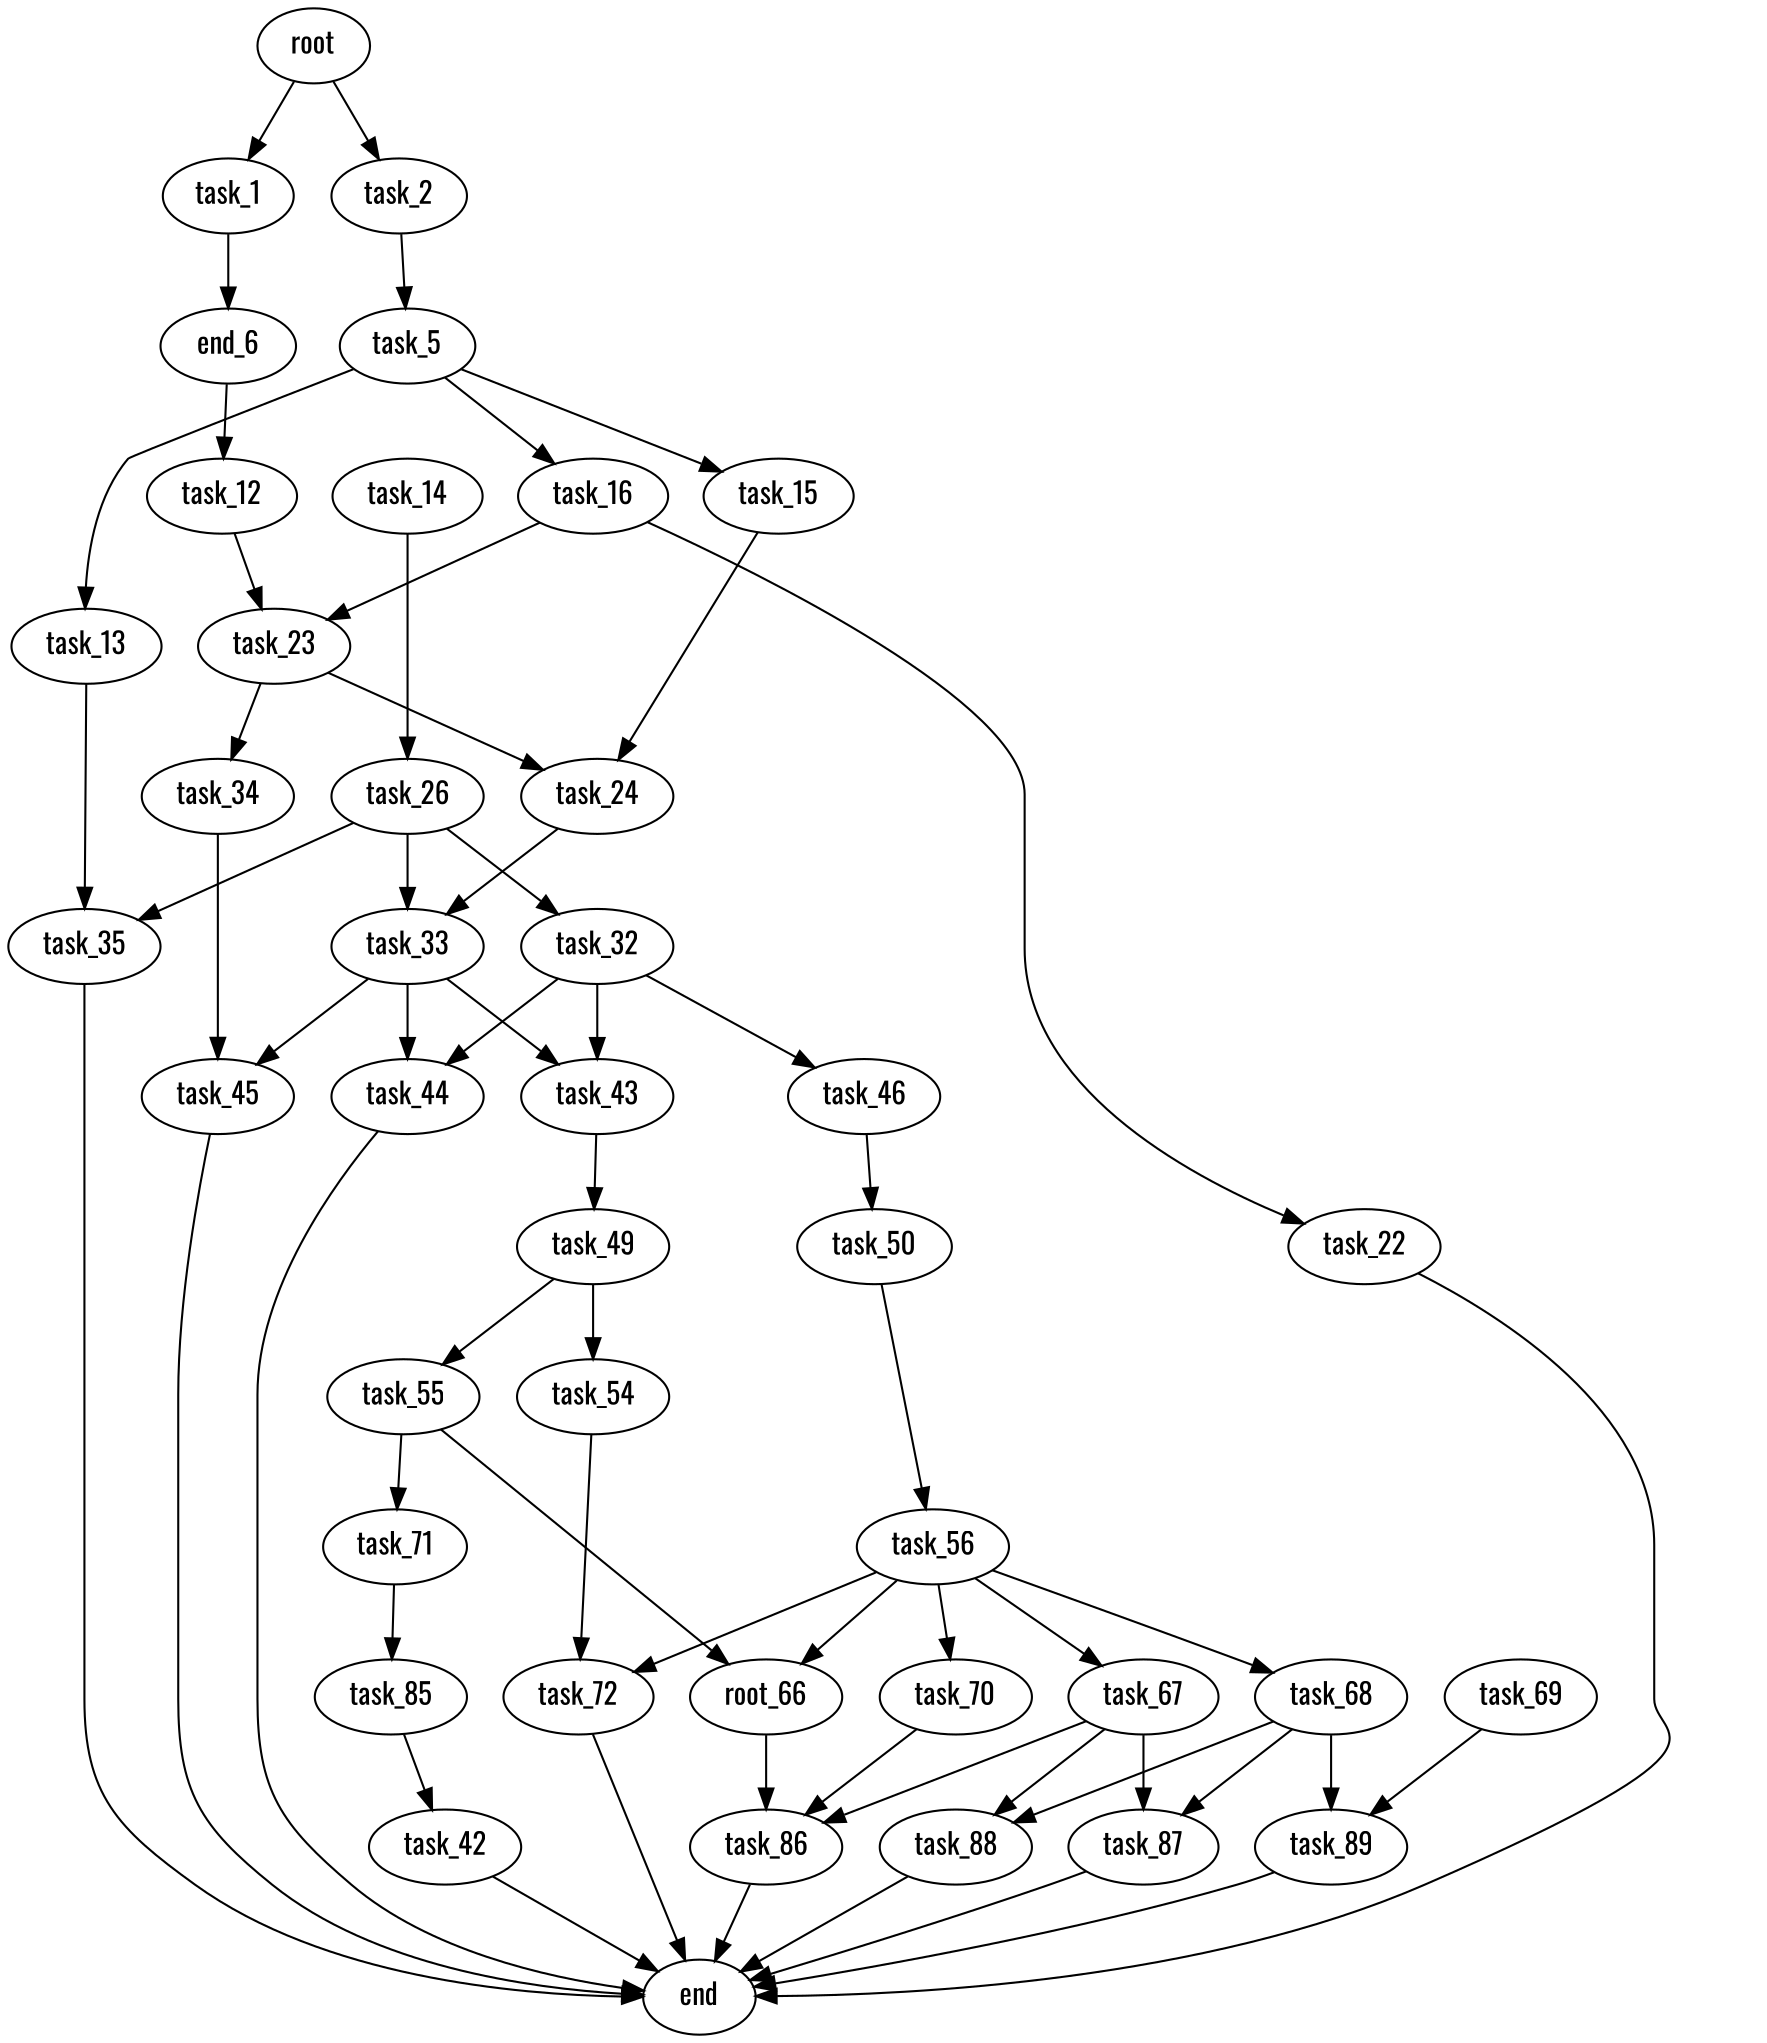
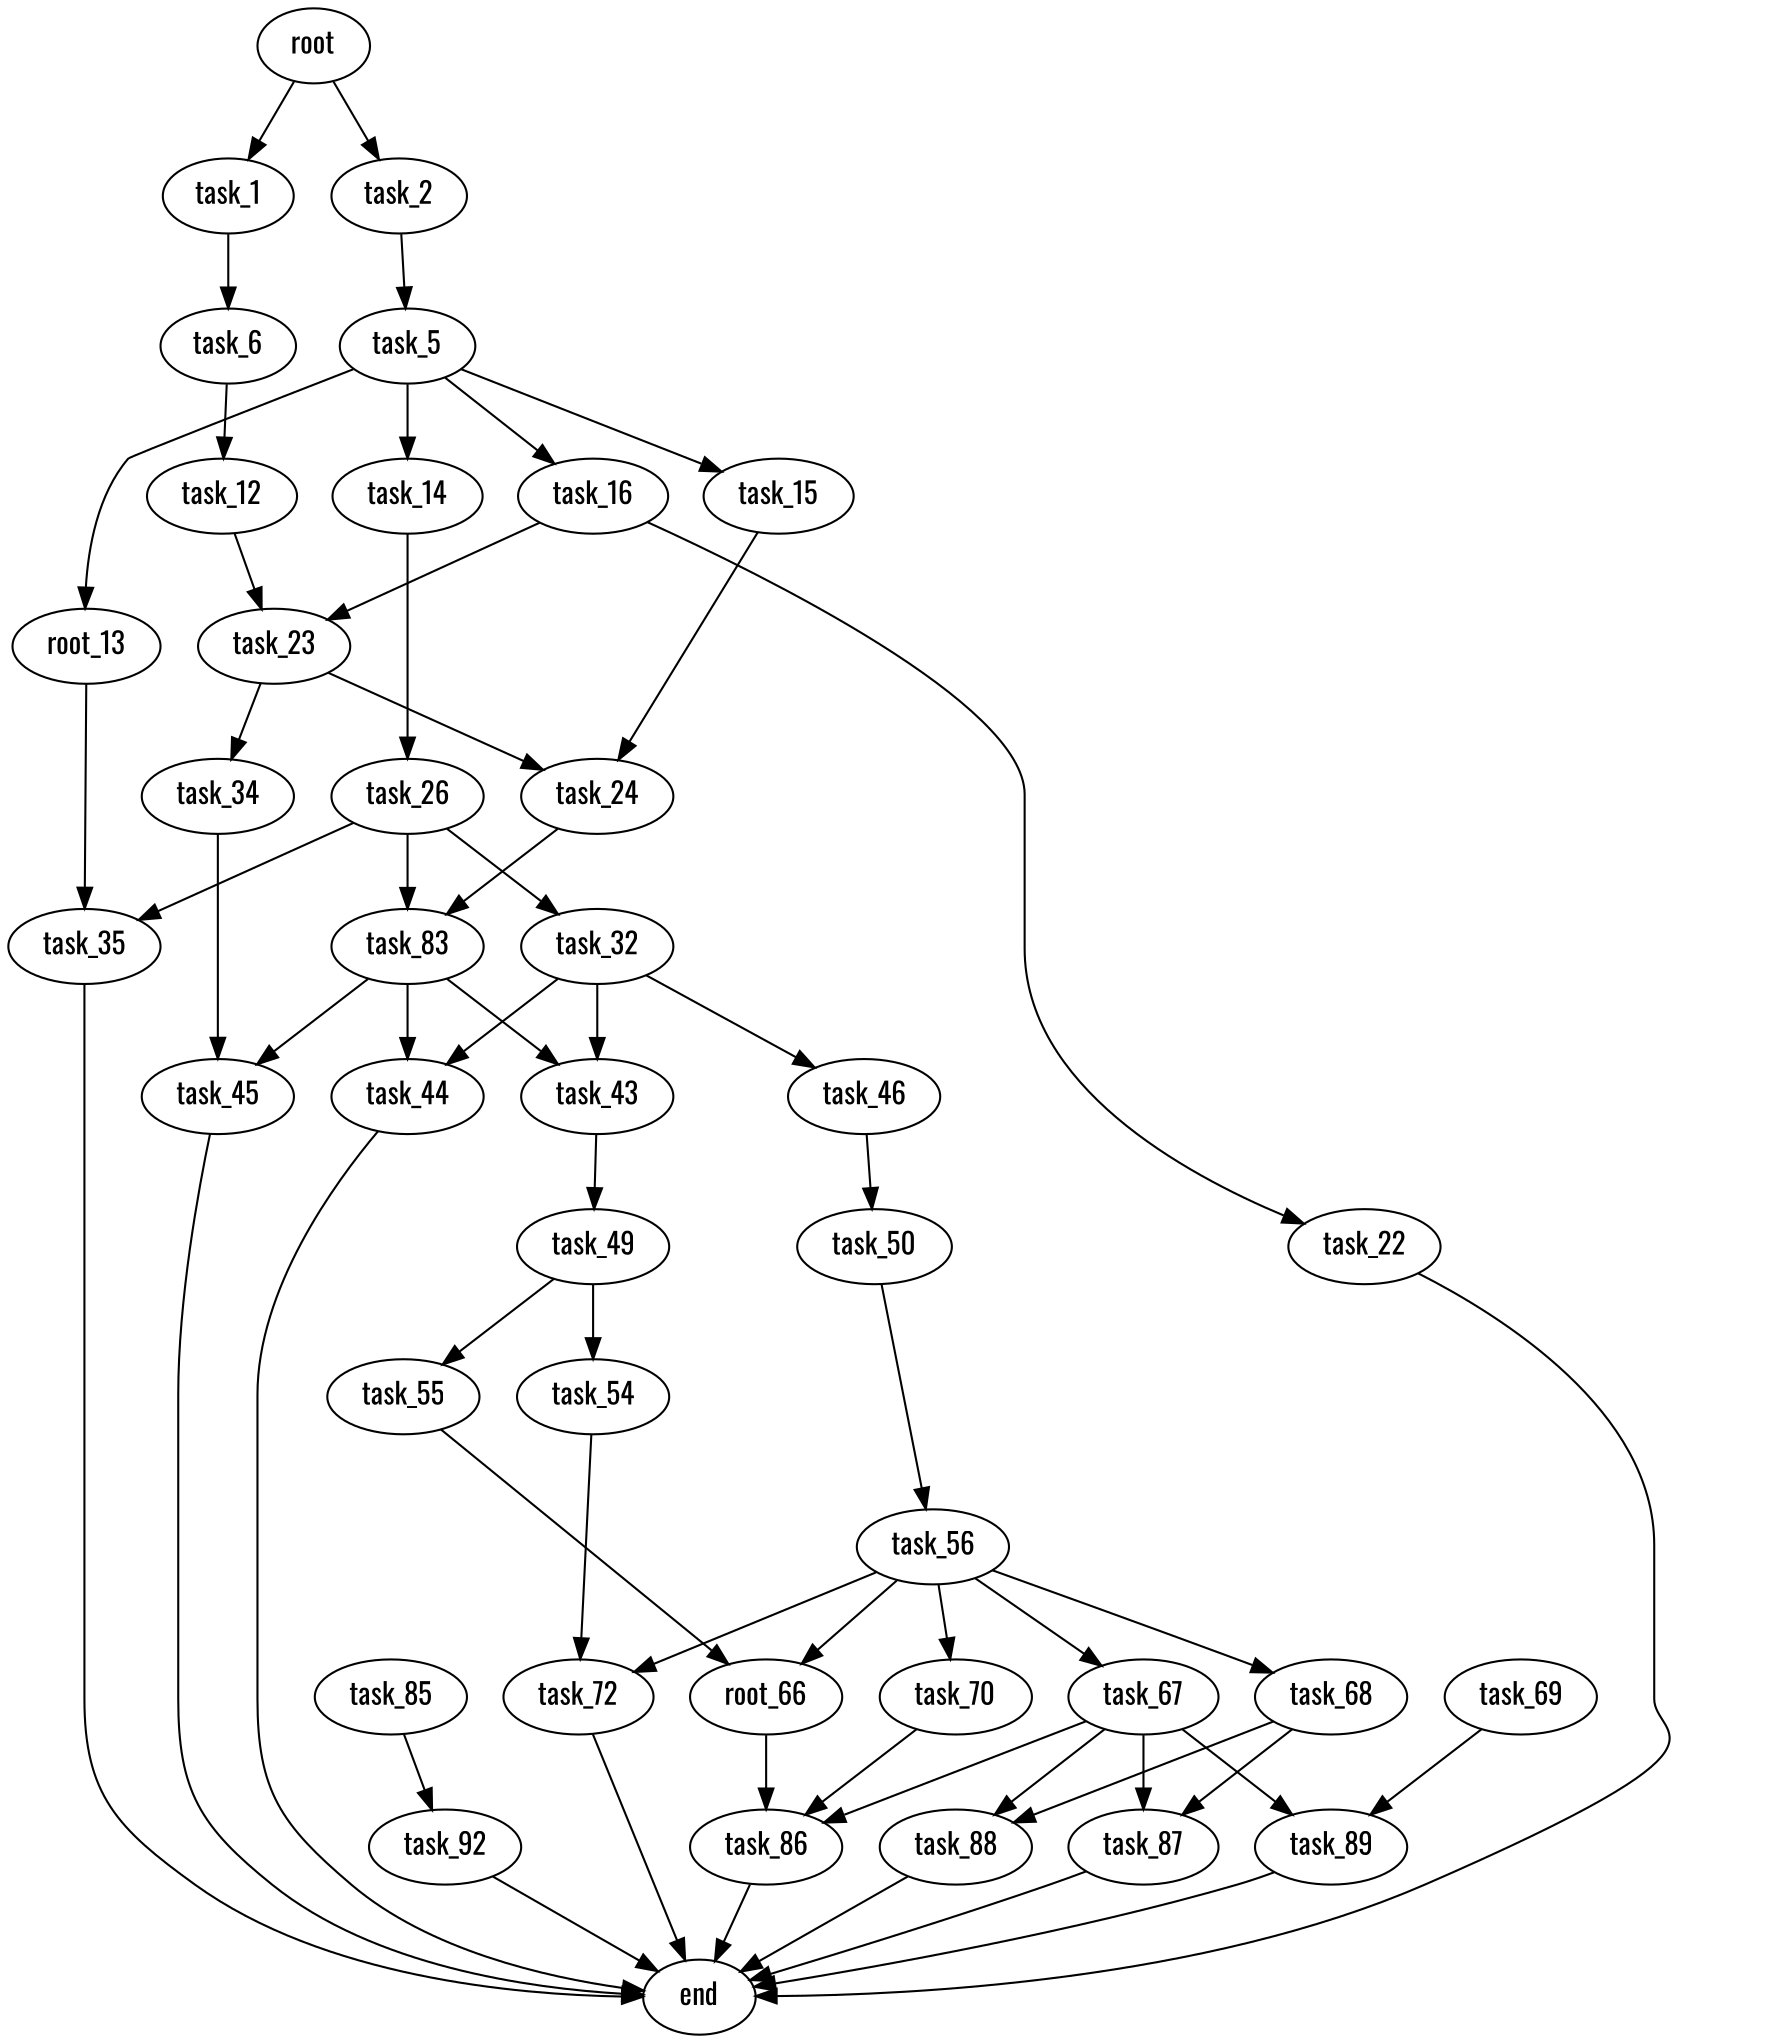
(228, 346) -> (228, 346)
none -> (408, 411)
(87, 646) -> (87, 646)
(408, 946) -> (408, 946)
(395, 1547) -> none
(1331, 1762) -> (1227, 1764)
(445, 1847) -> (445, 1847)
